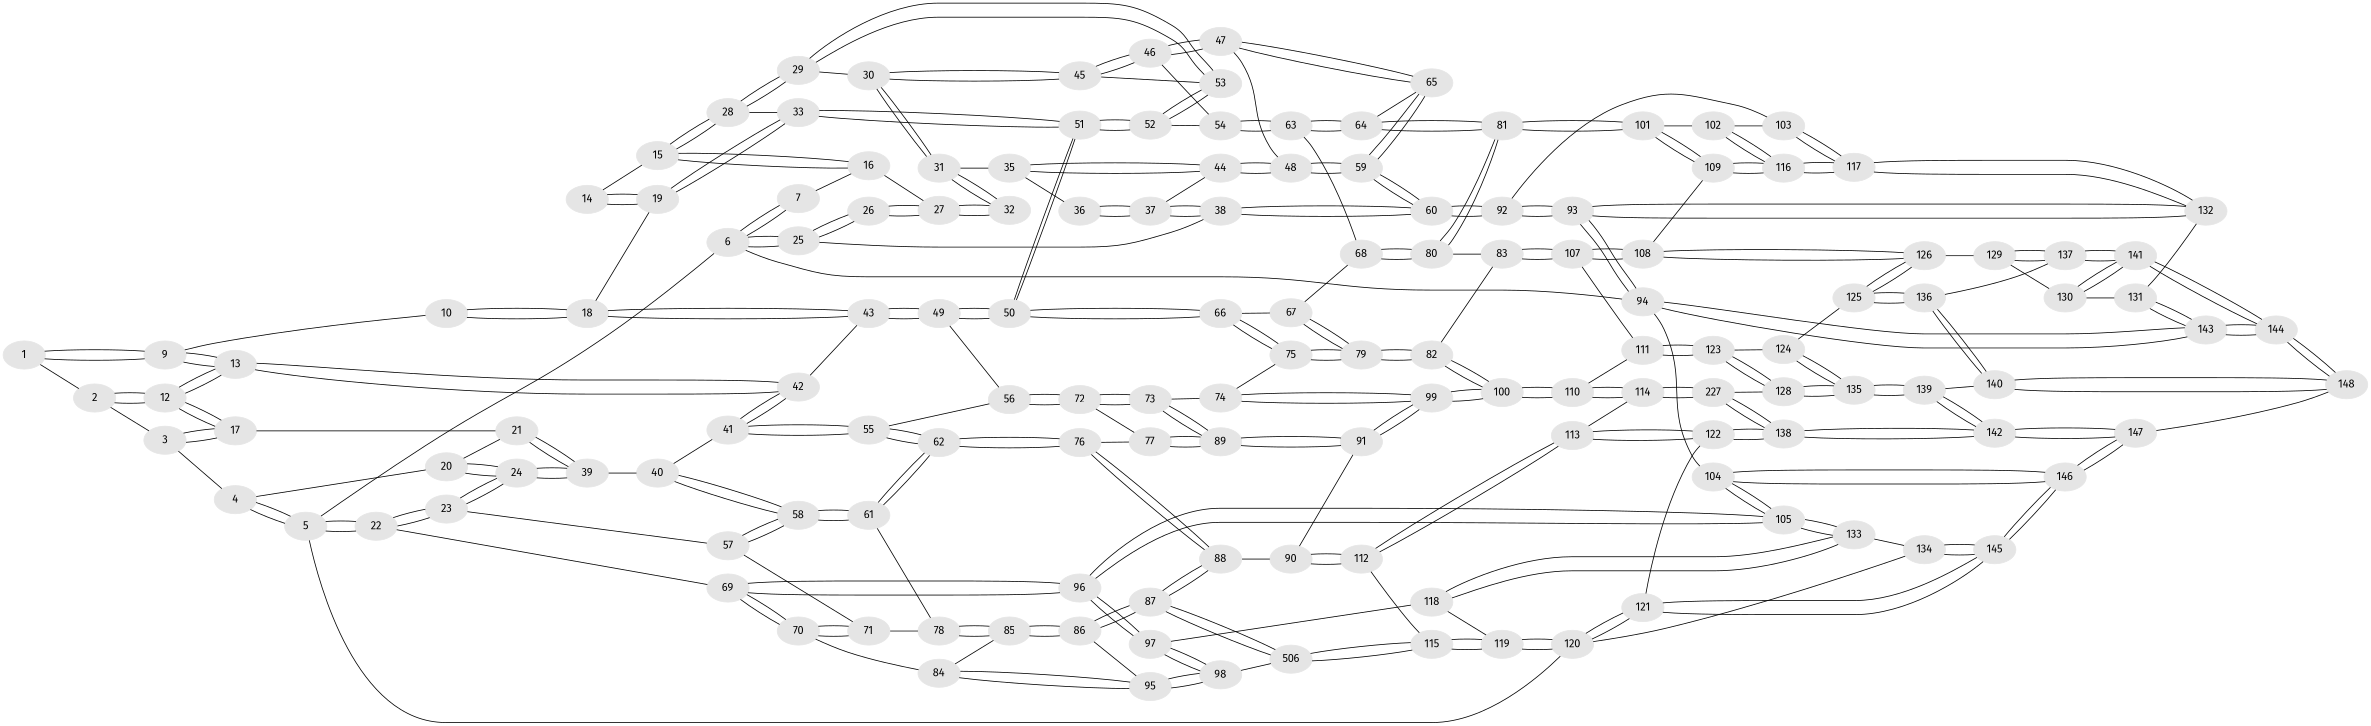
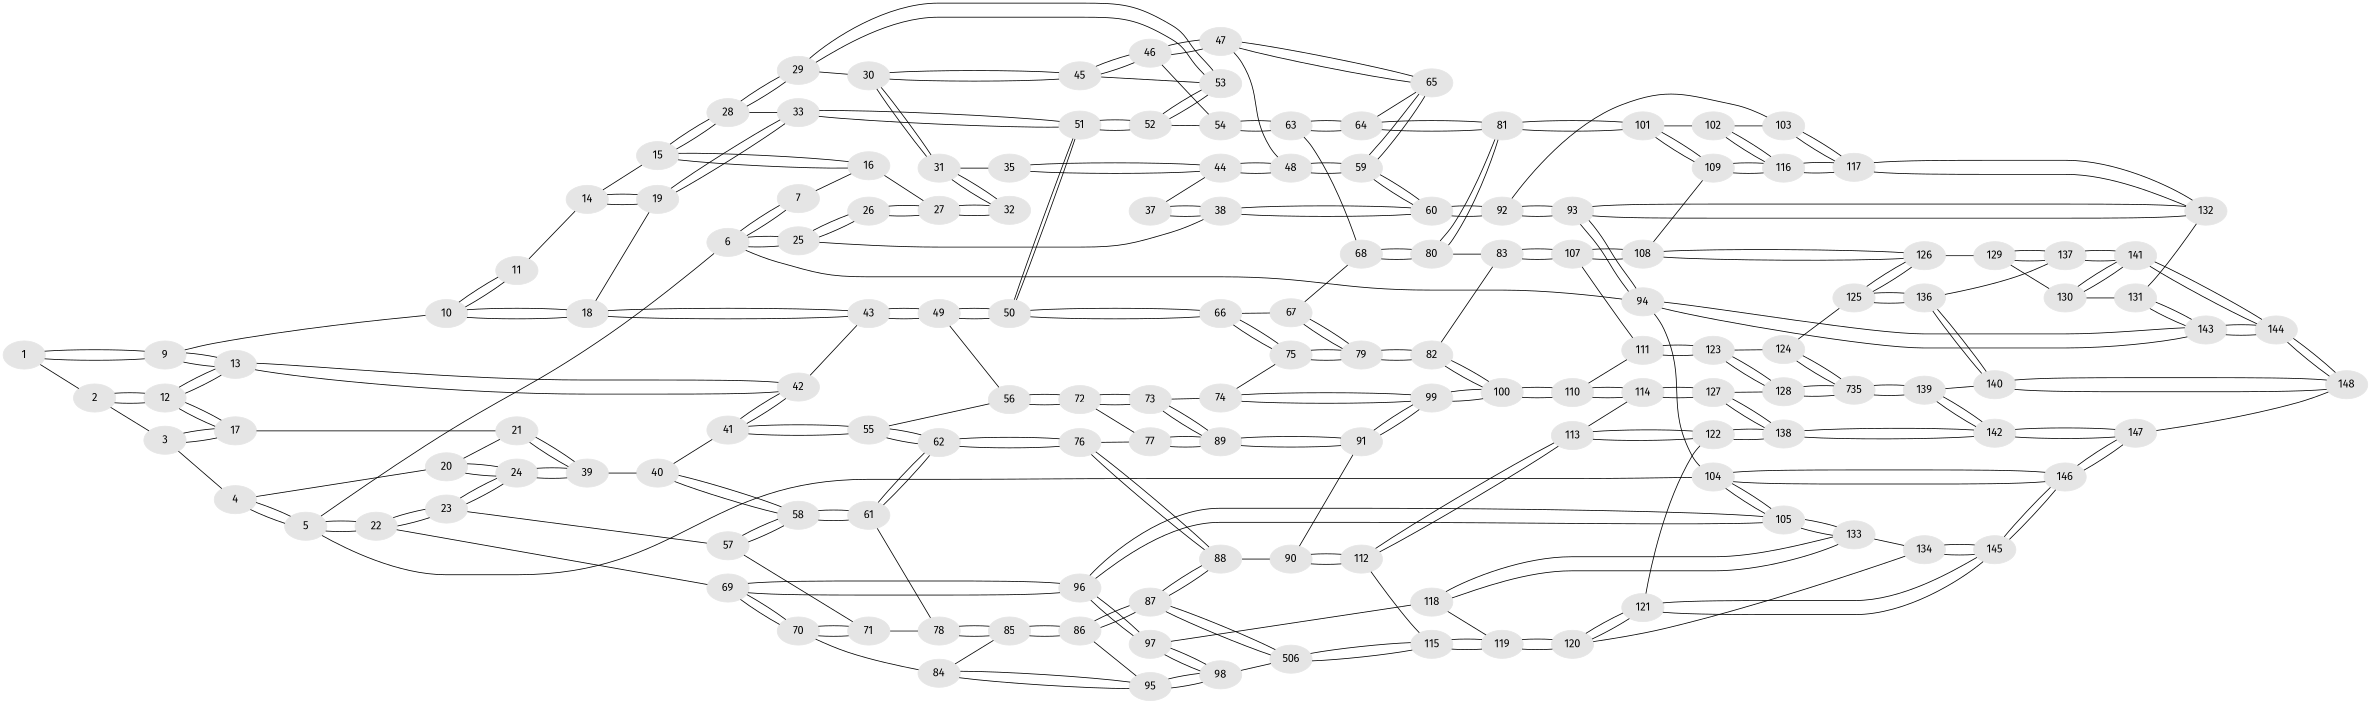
(1080, 211) -> none
none -> (517, 271)
(1854, 390) -> (1854, 390)
(1713, 393) -> (1713, 393)
(891, 723) -> (995, 479)
